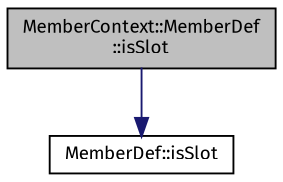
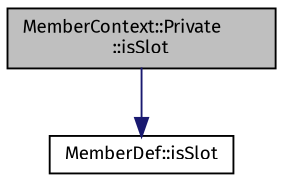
(142, 38) -> (142, 38)
